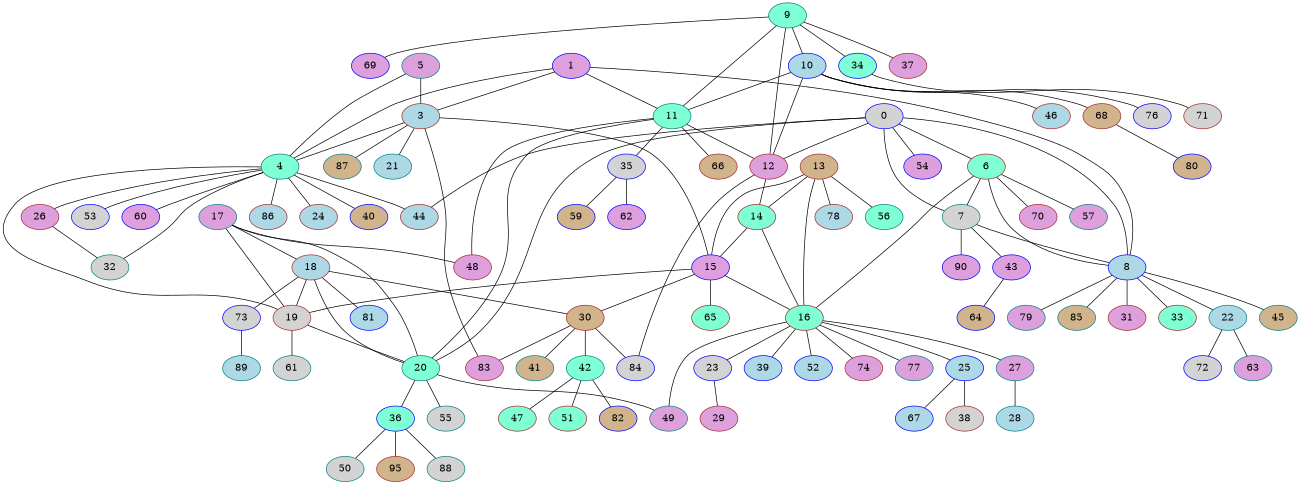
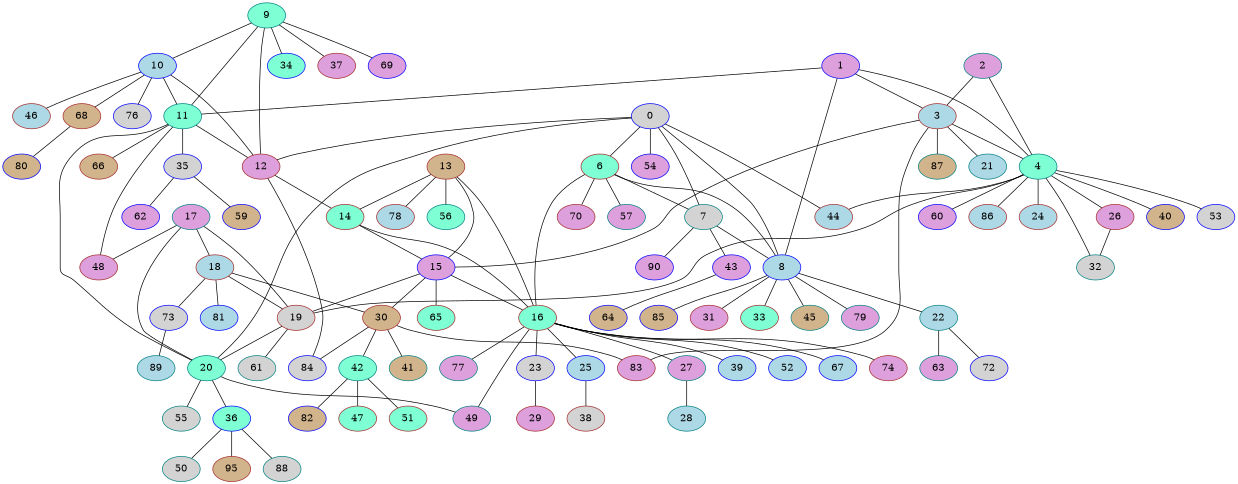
(421, 66) -> (983, 66)
(1203, 116) -> none
(1077, 318) -> (659, 318)
(347, 334) -> none
(940, 393) -> (757, 344)
